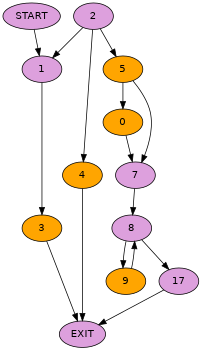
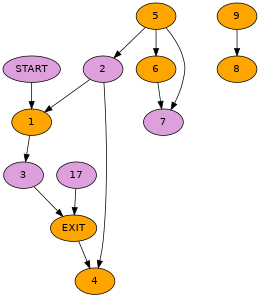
(106, 40) -> (132, 40)
(42, 69) -> (32, 122)
(123, 122) -> (156, 69)
(134, 198) -> none
(42, 228) -> (24, 175)
(132, 228) -> (237, 69)
(82, 251) -> (83, 251)
(124, 251) -> none
(153, 252) -> none
(82, 334) -> (74, 228)
